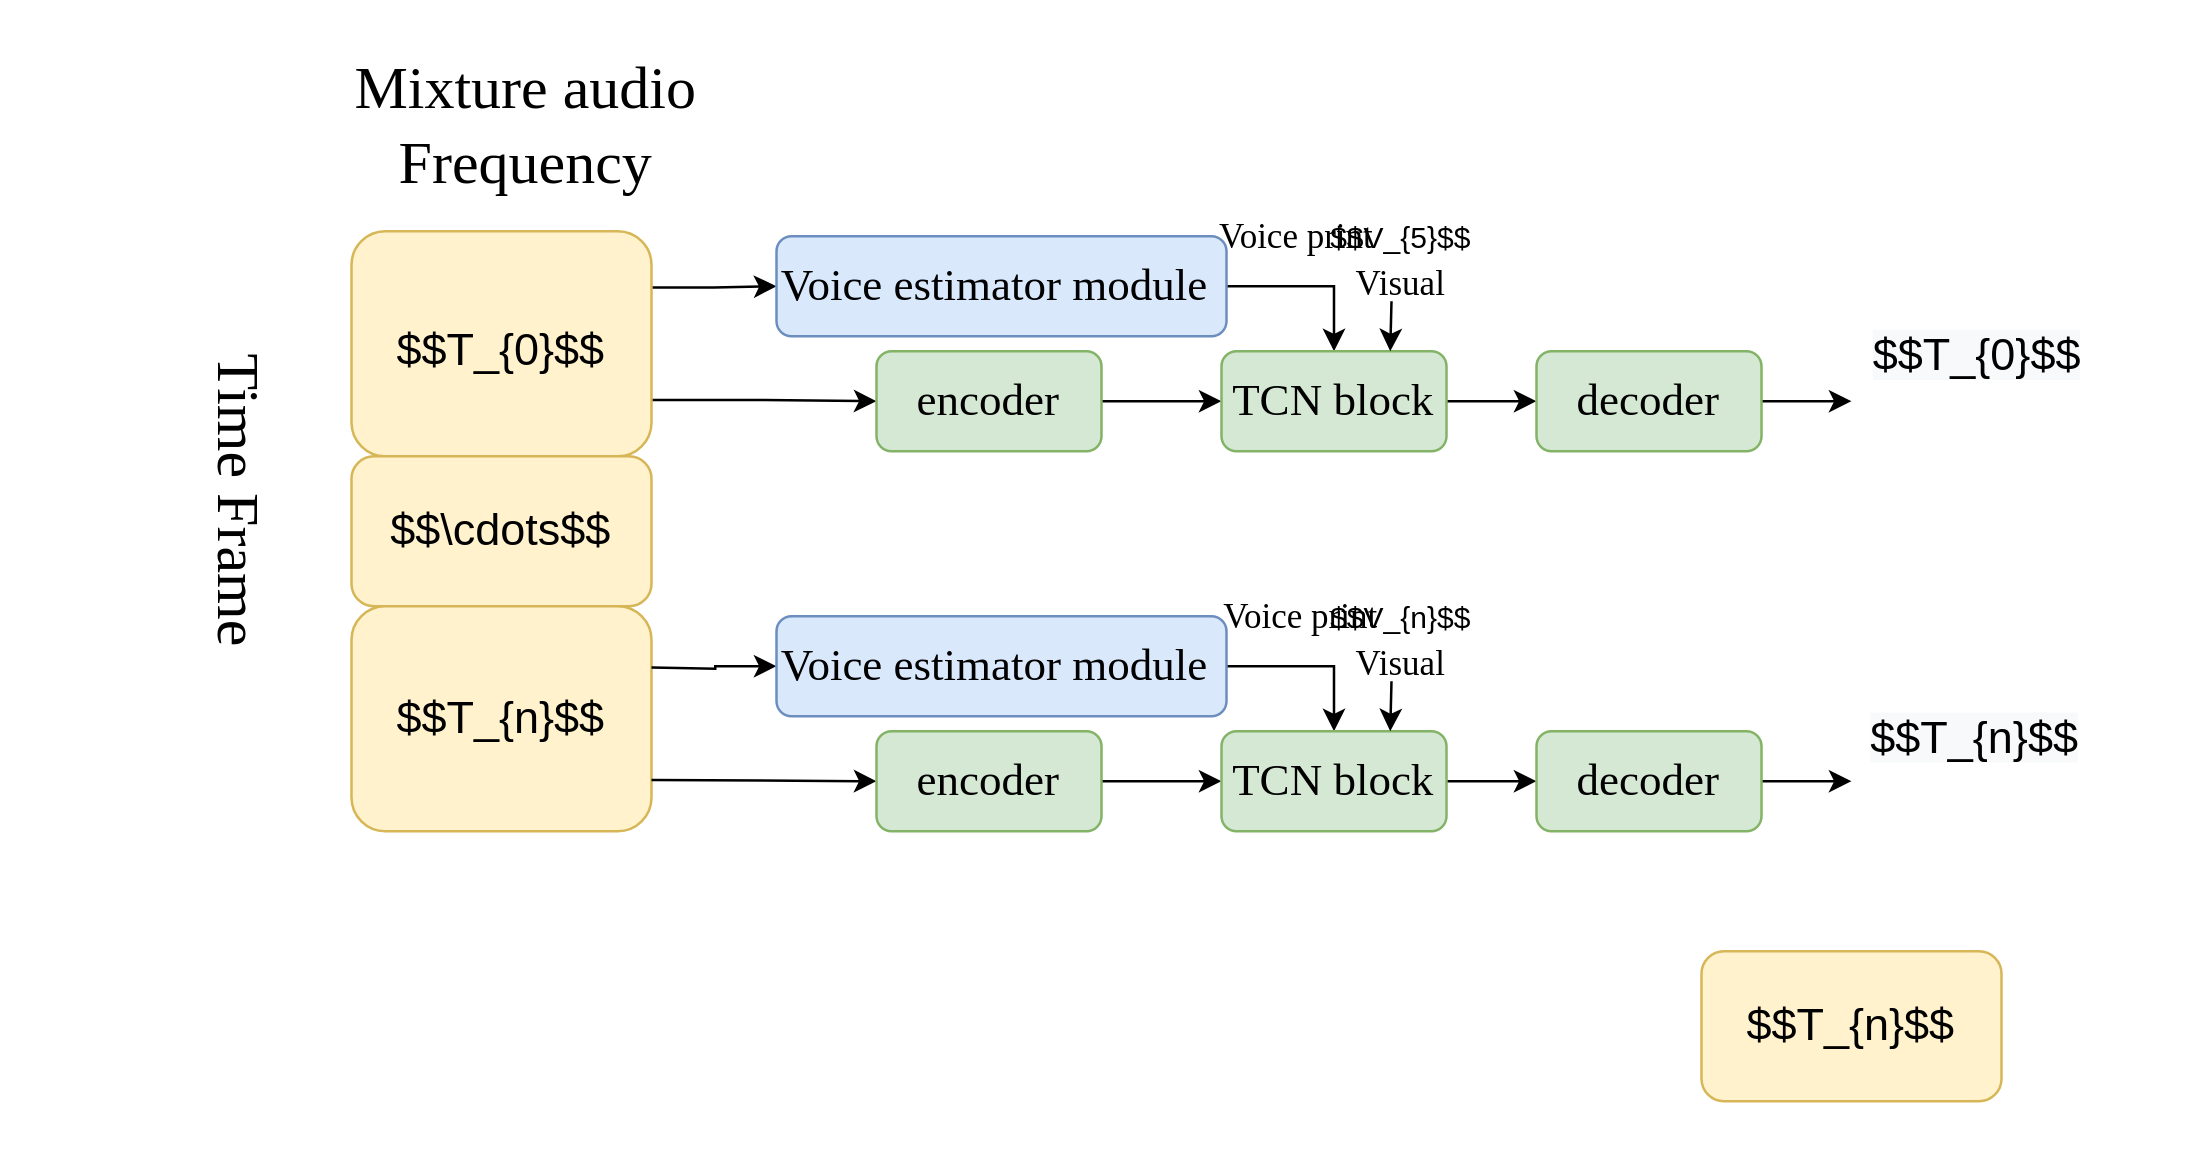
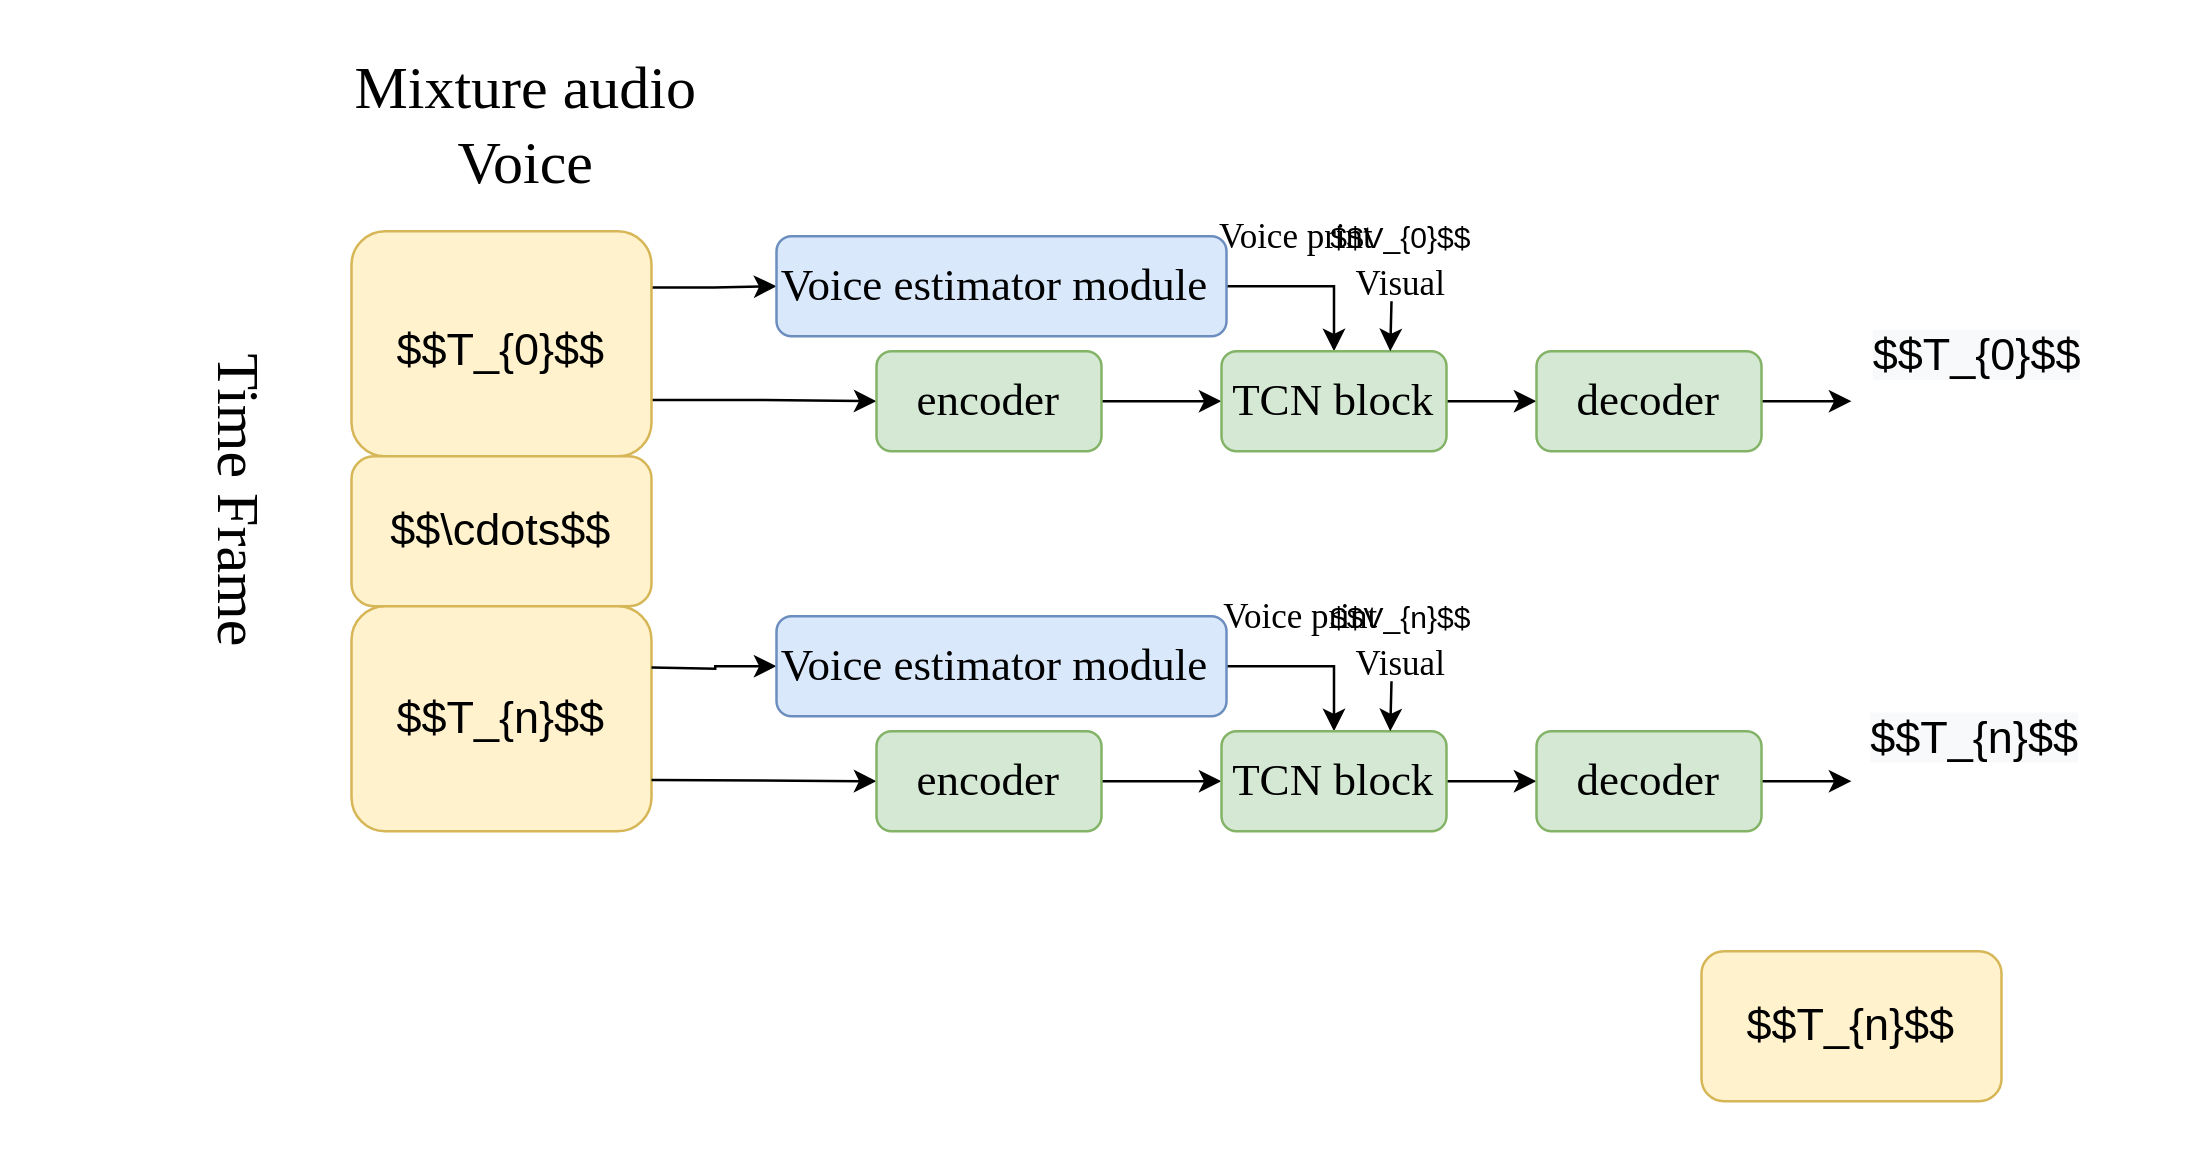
(526, 164) -> (526, 164)
(1401, 239) -> (1401, 239)
